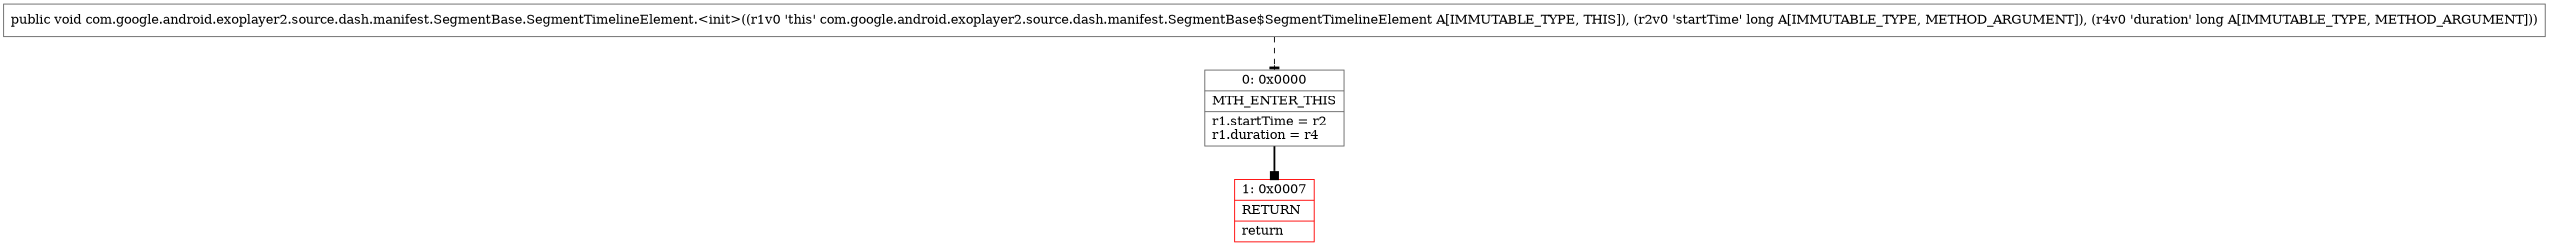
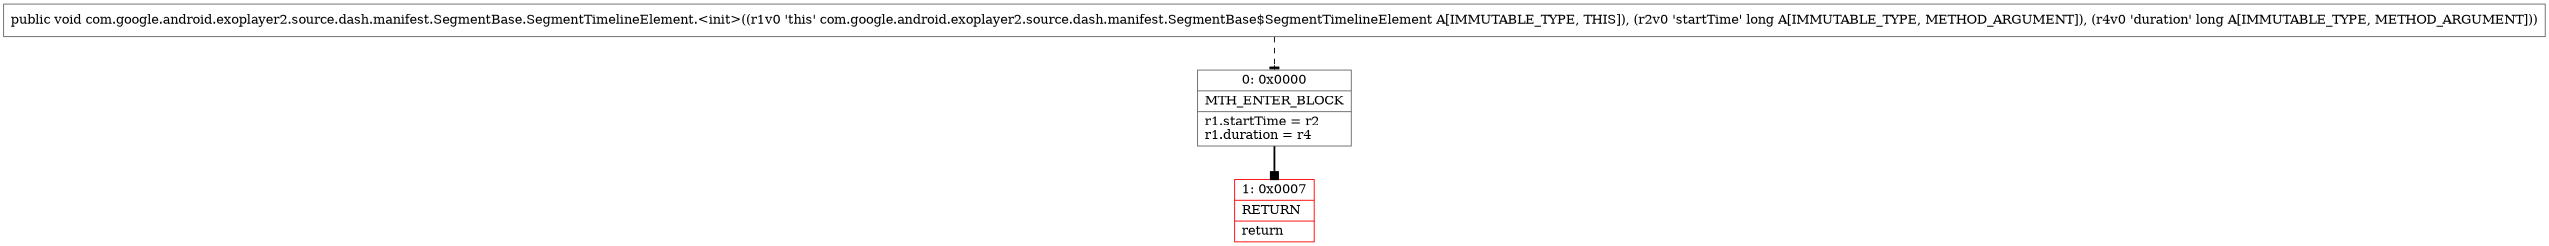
(1274, 101) -> (1274, 101)
